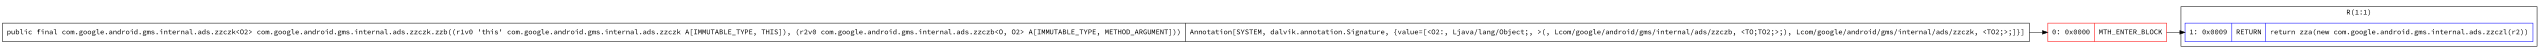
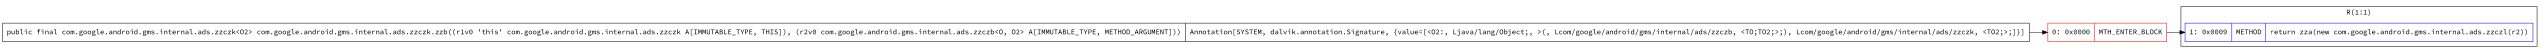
(2249, 32) -> (2249, 32)
